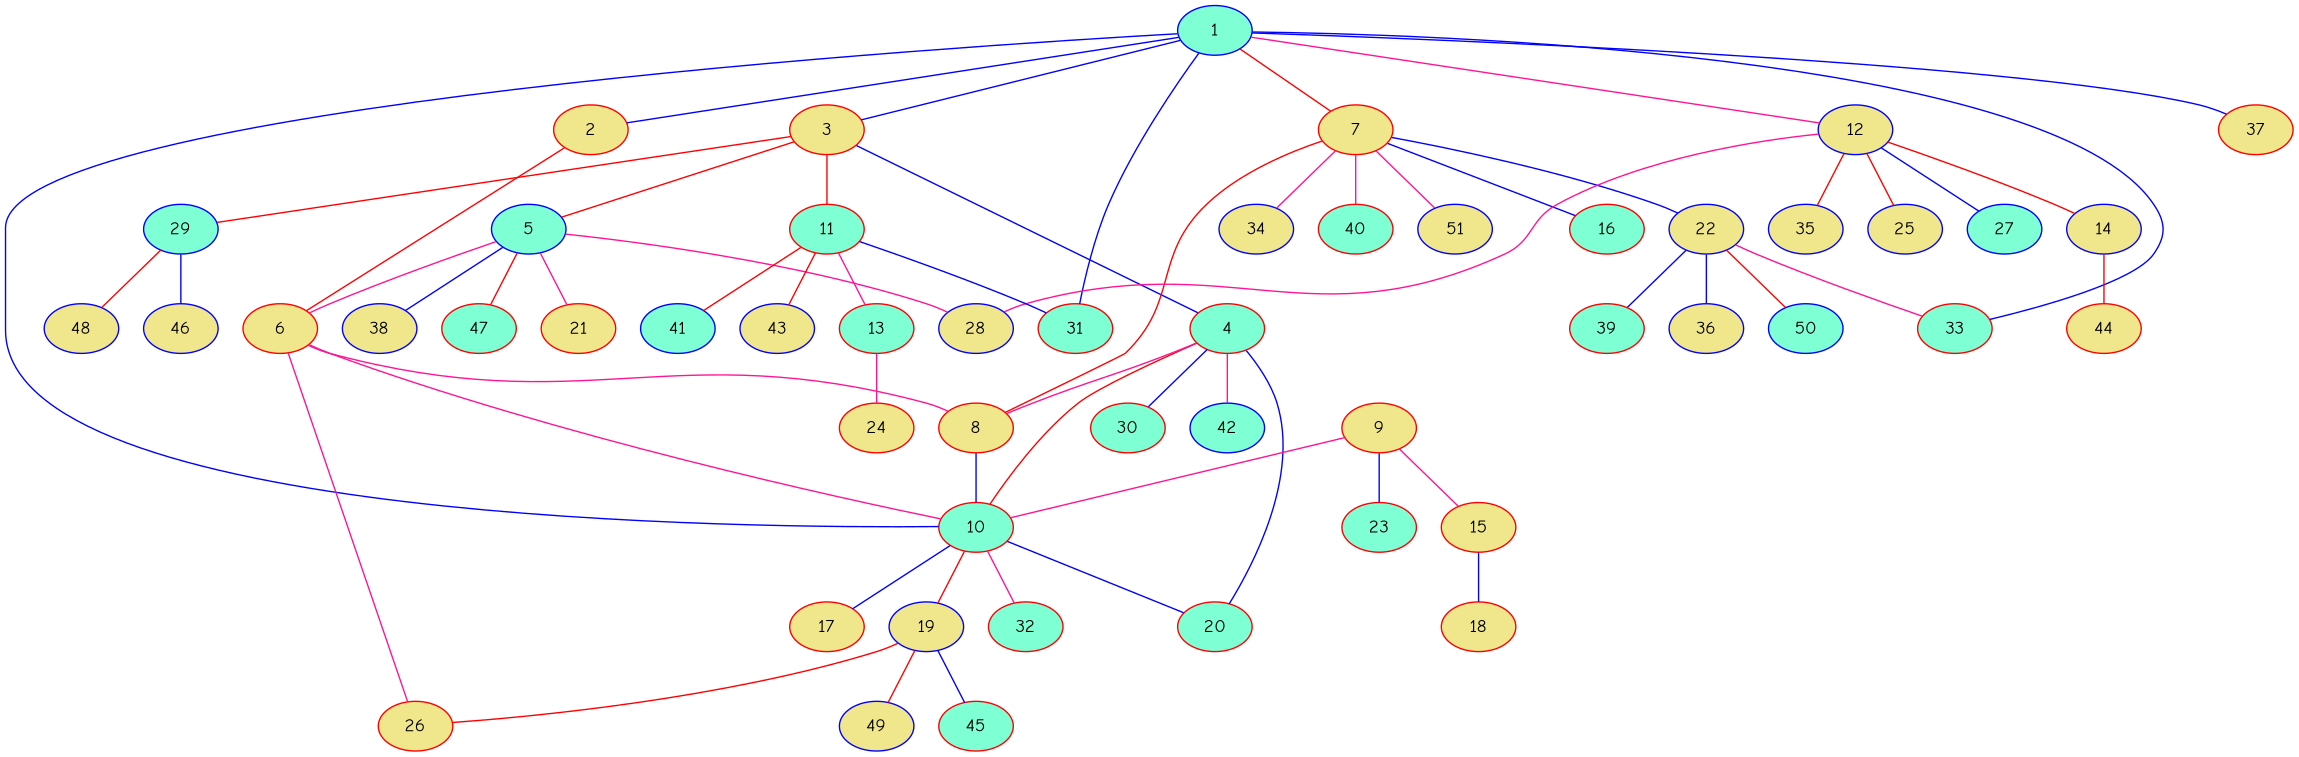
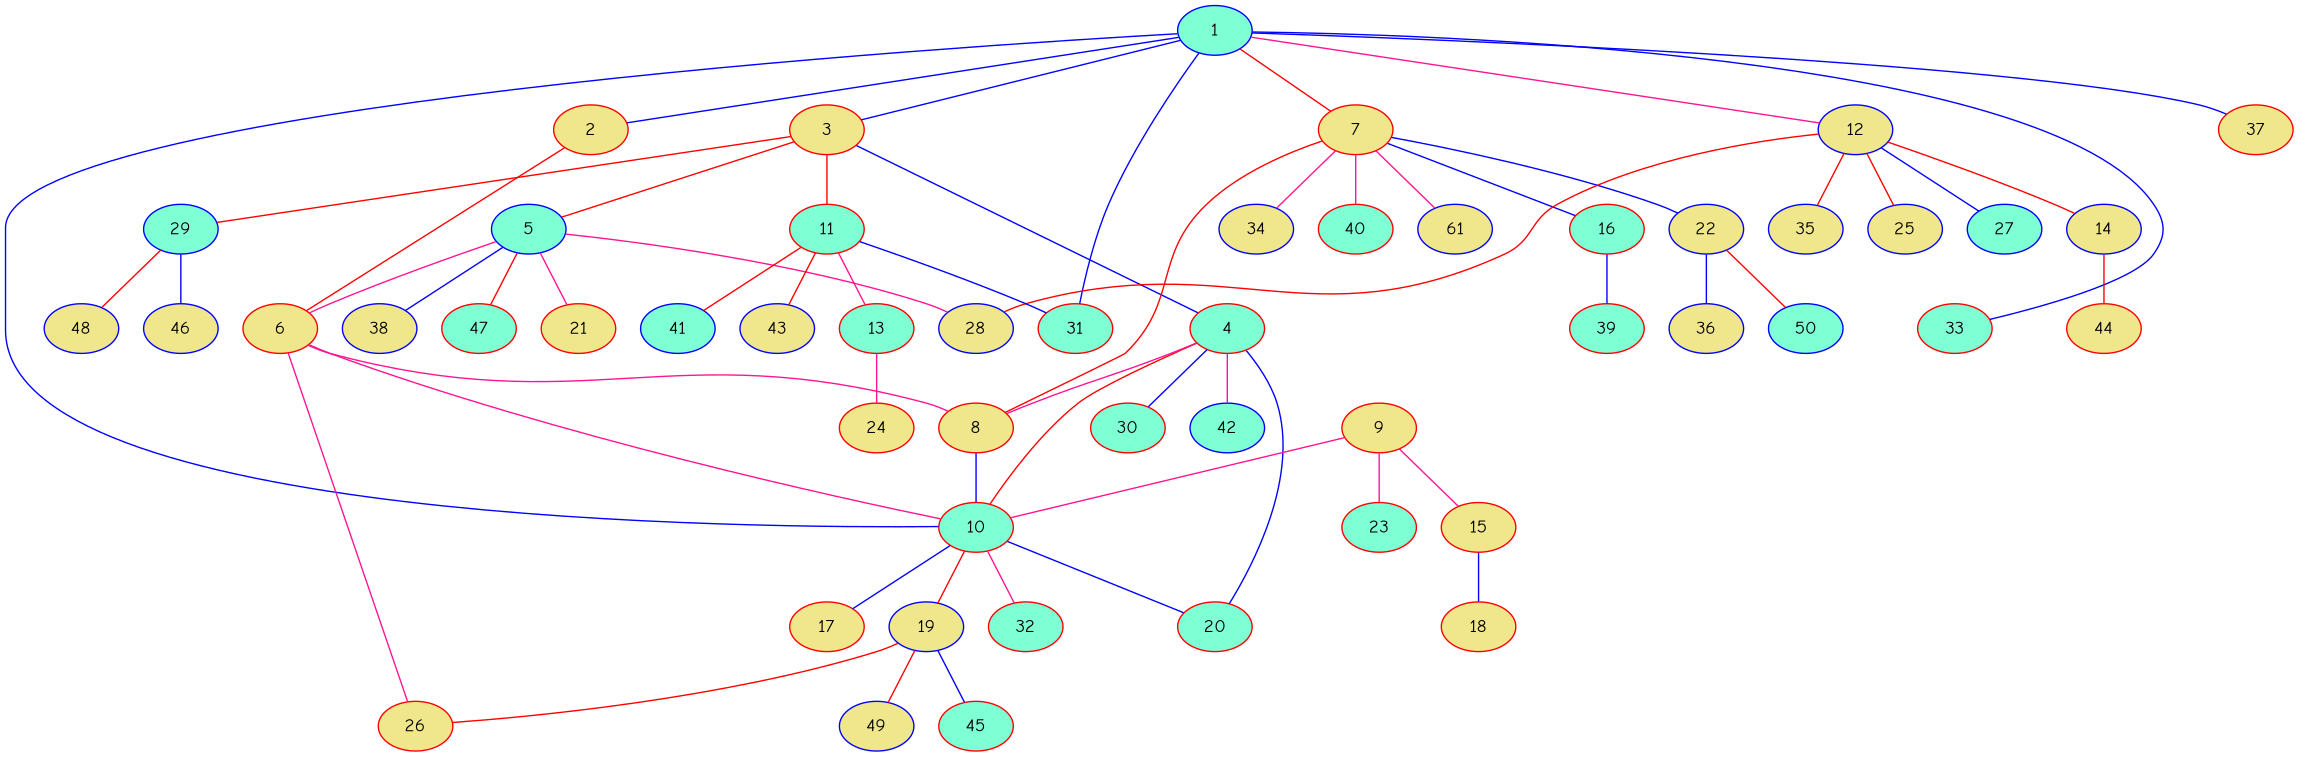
(1455, 229) -> (1455, 229)
(1657, 279) -> (1607, 279)
(1427, 281) -> (1427, 281)
(1828, 282) -> none
(1379, 478) -> (1379, 478)
